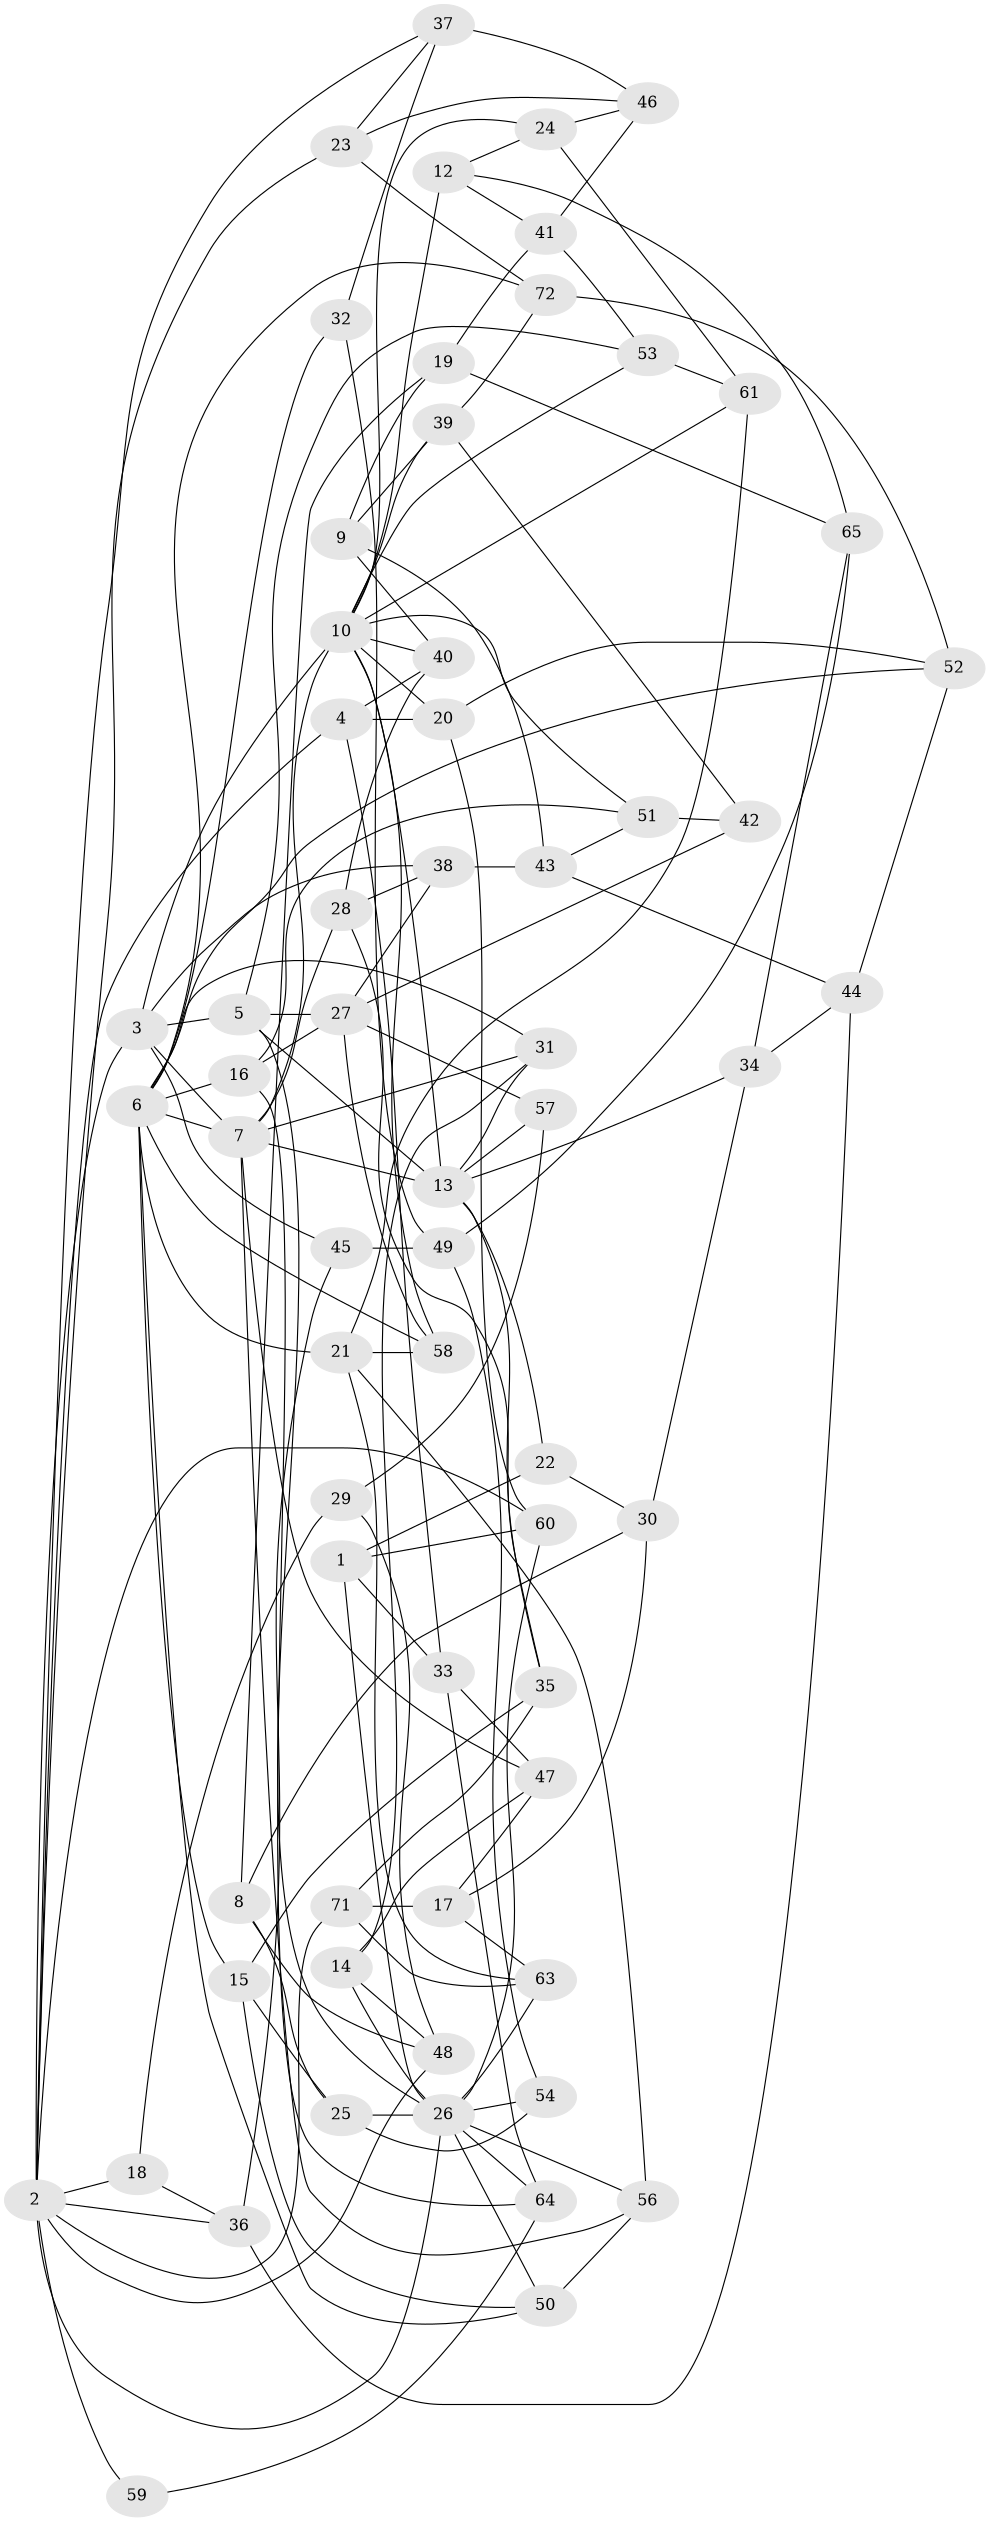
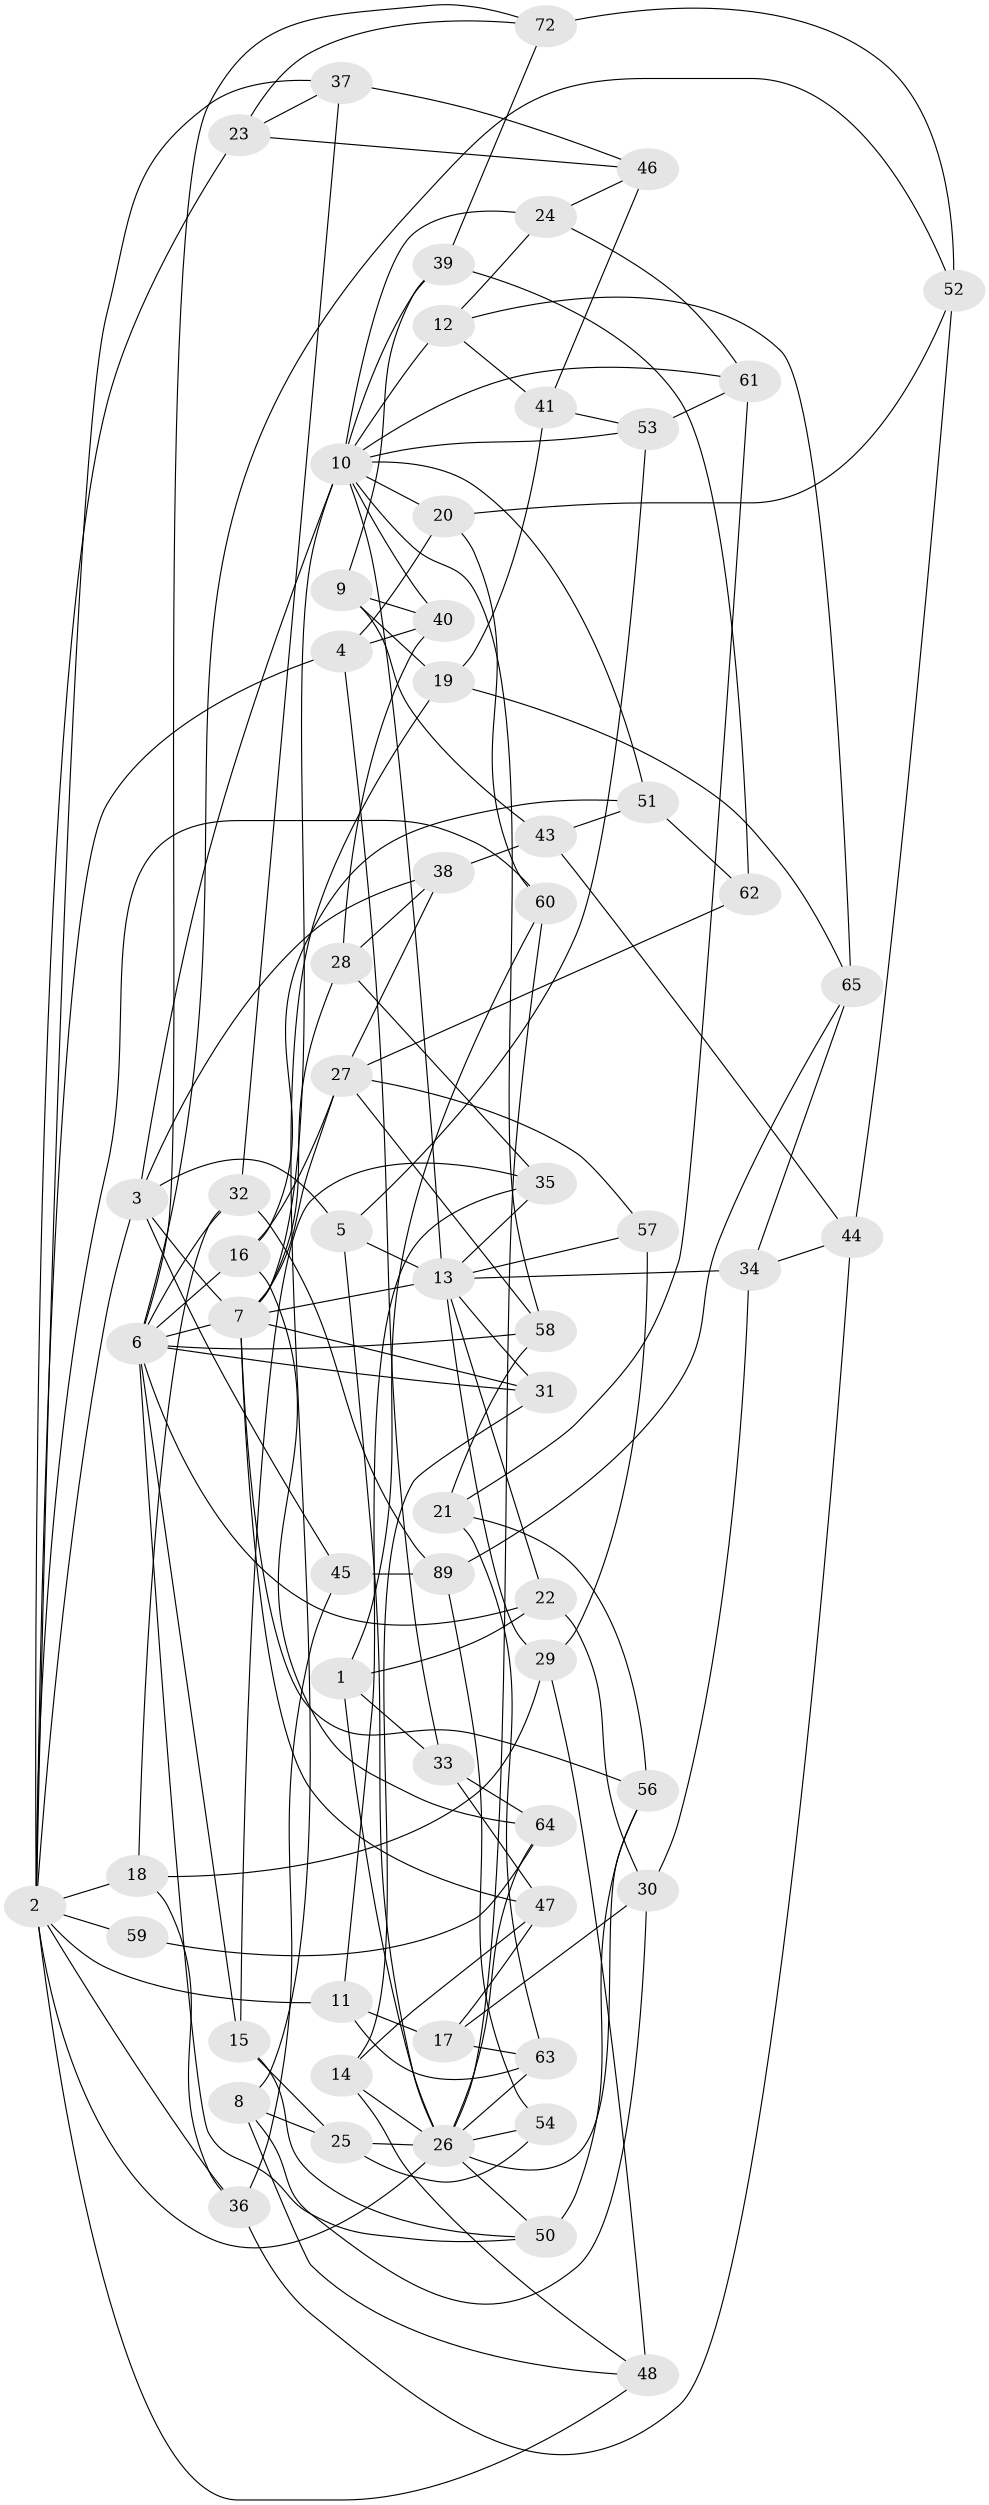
(750, 822) -> (750, 894)
(291, 1014) -> (306, 1180)
(444, 1248) -> (444, 1574)
(180, 1278) -> (296, 1594)
none -> (164, 1447)
none -> (475, 1476)
(342, 1906) -> (342, 2002)
